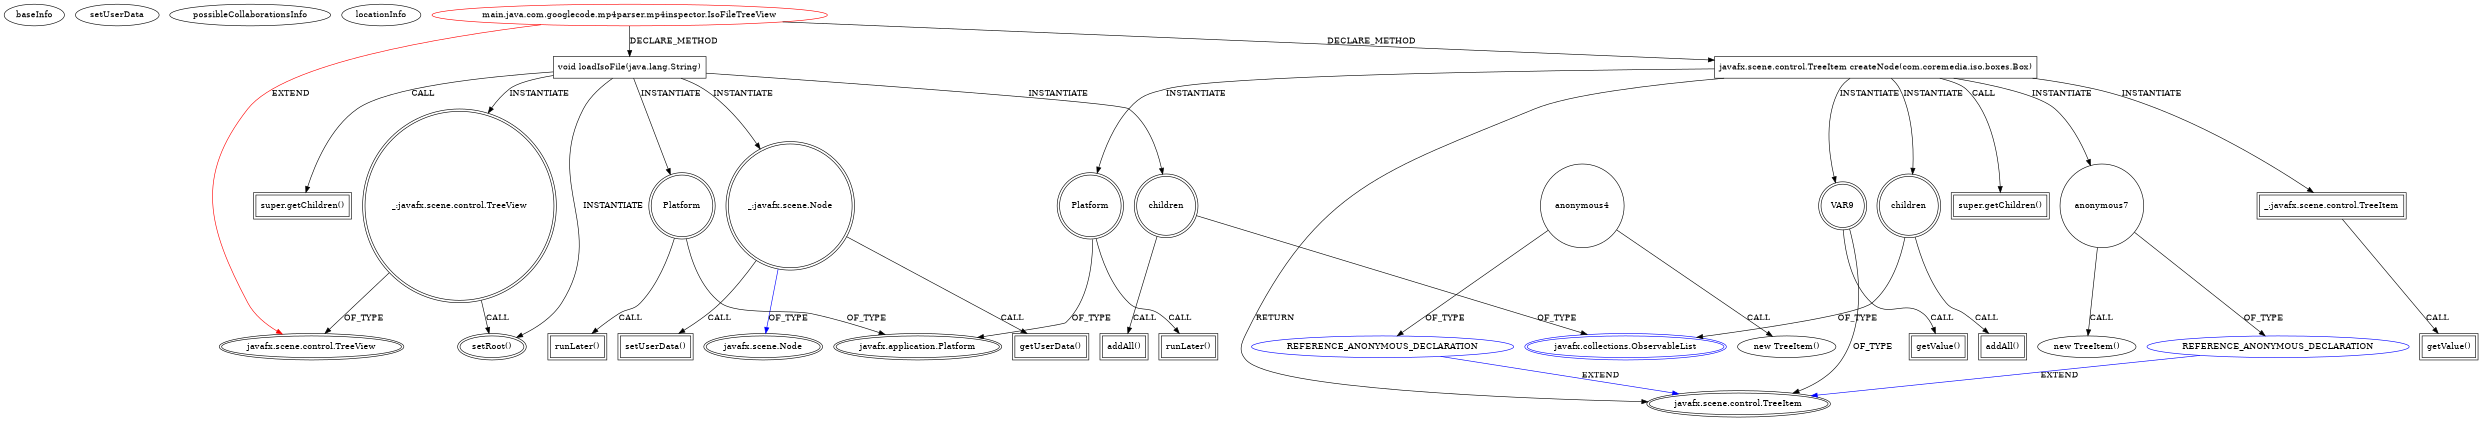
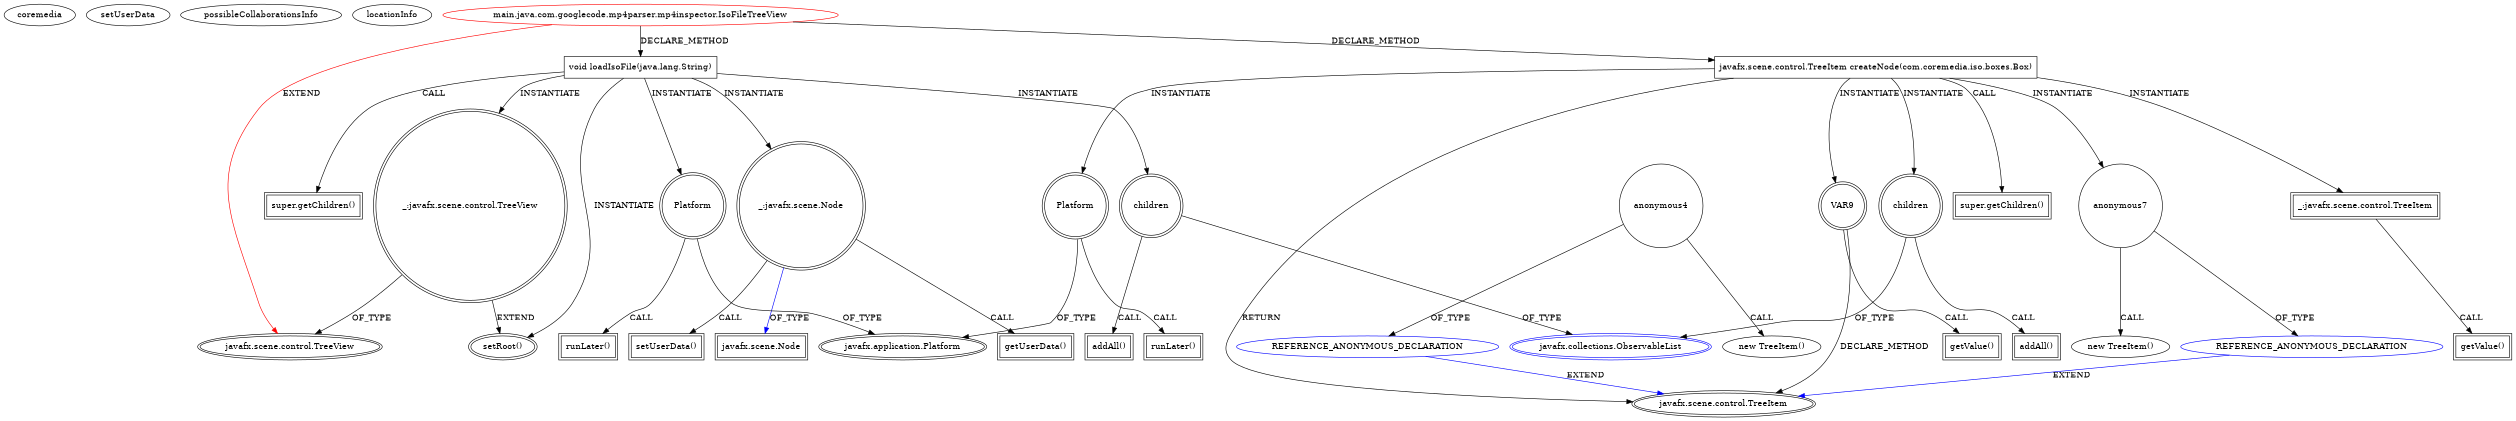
(34, 15) -> (40, 15)
(498, 318) -> (516, 318)
(763, 347) -> (761, 347)
(1873, 347) -> (1885, 347)
